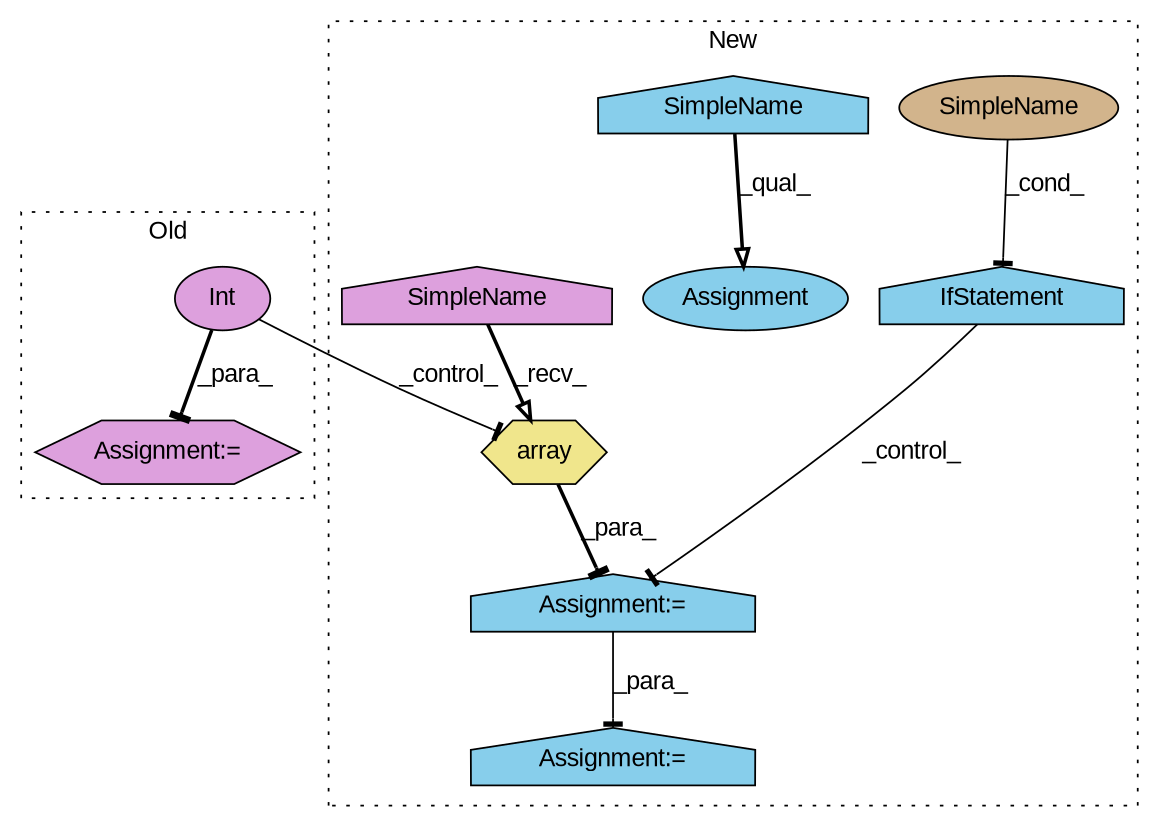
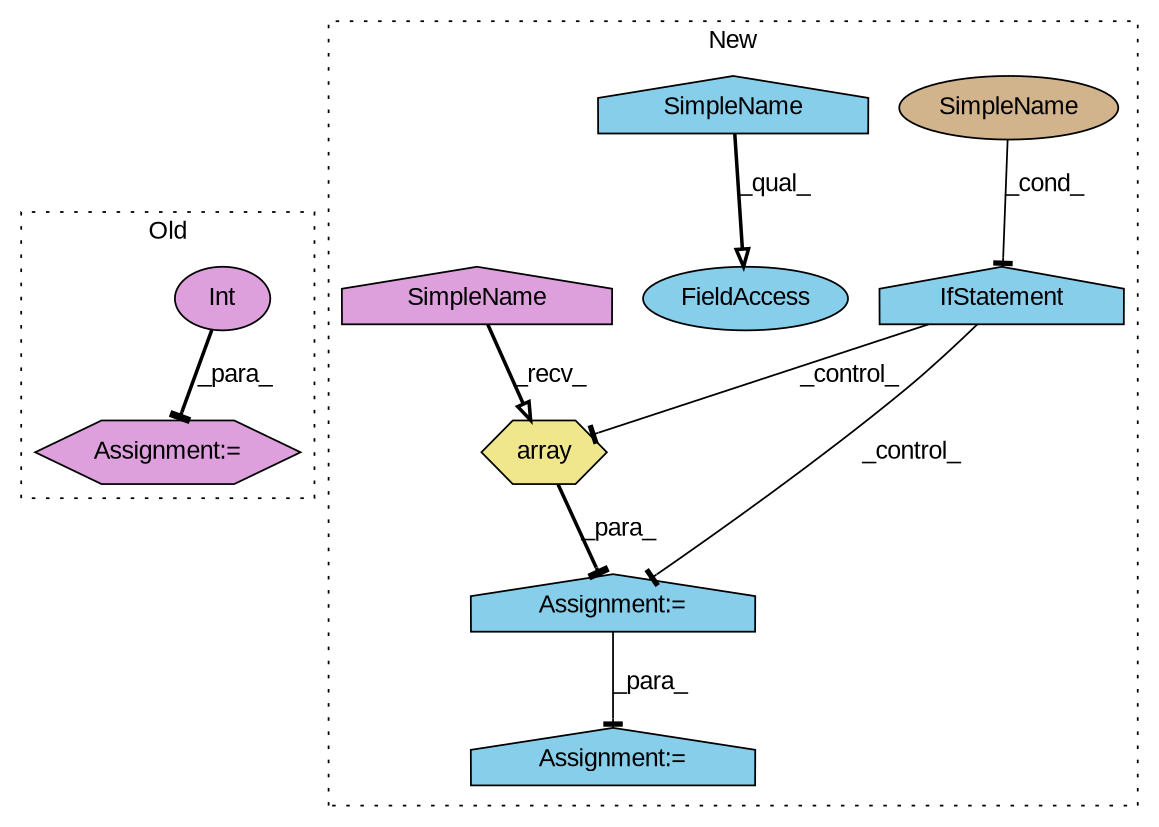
(746, 299) -> (746, 299)
(374, 377) -> (764, 378)
